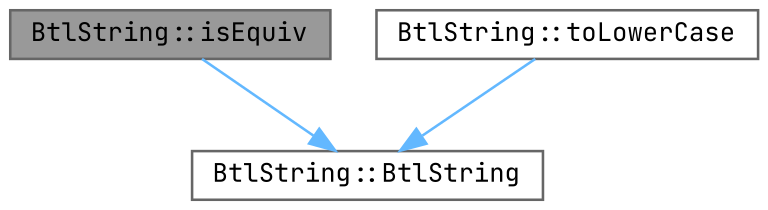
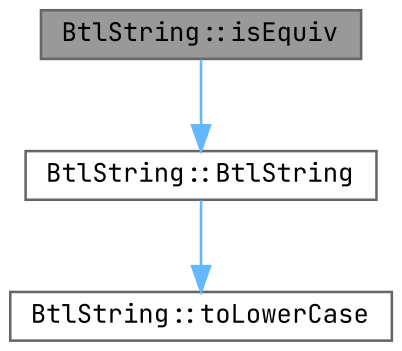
(479, 97) -> (201, 233)
